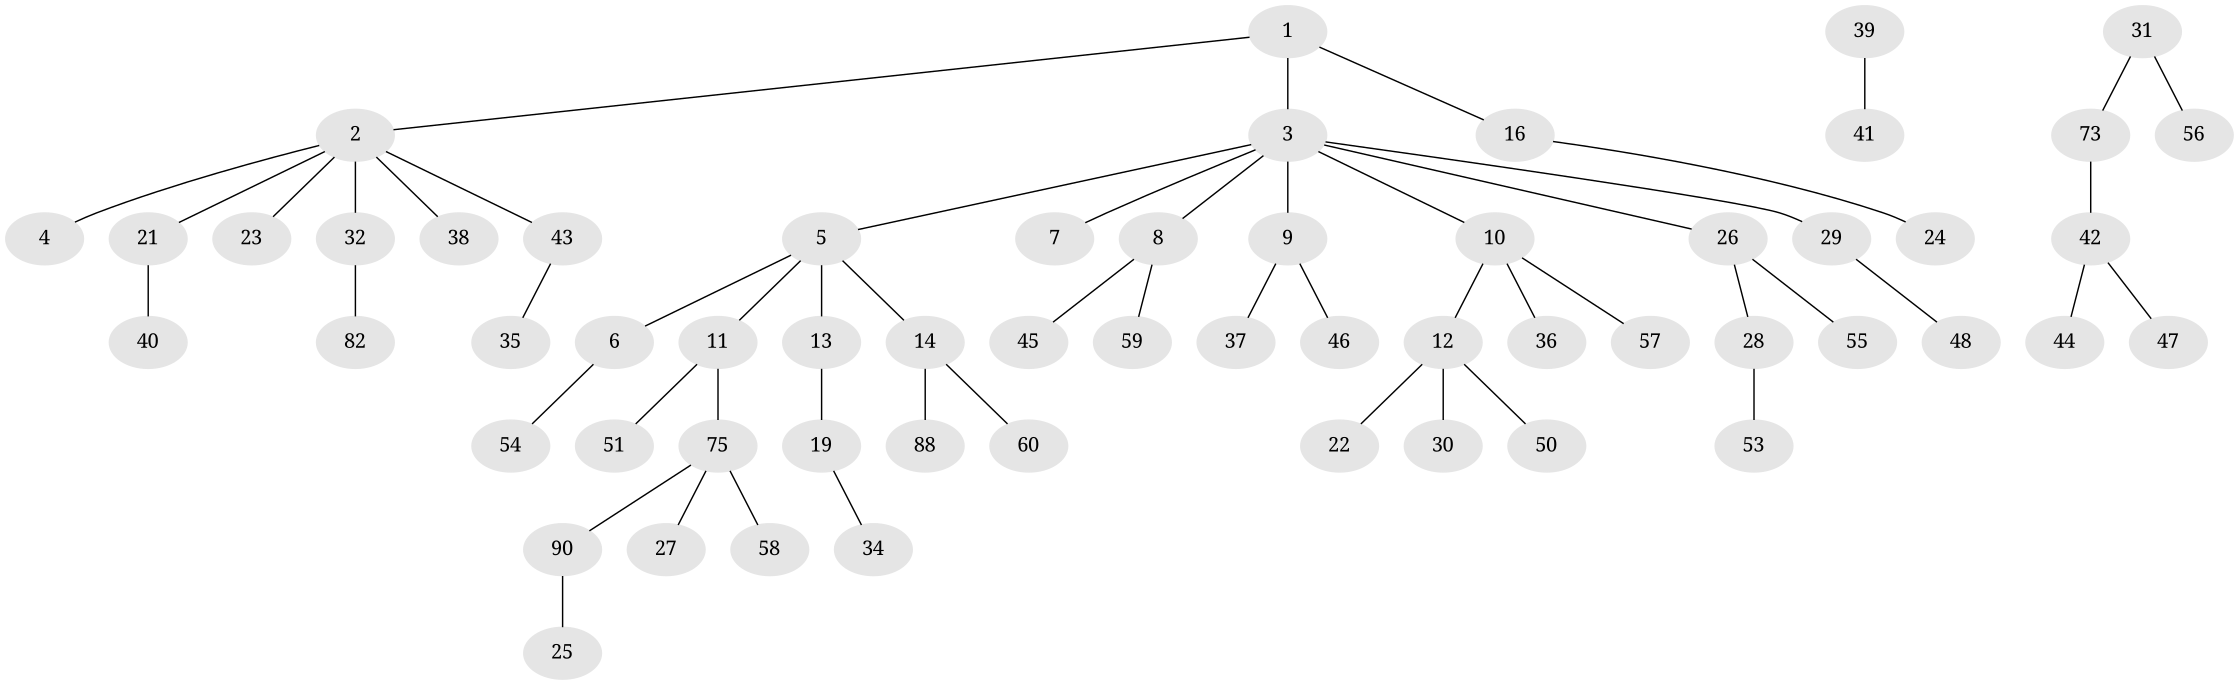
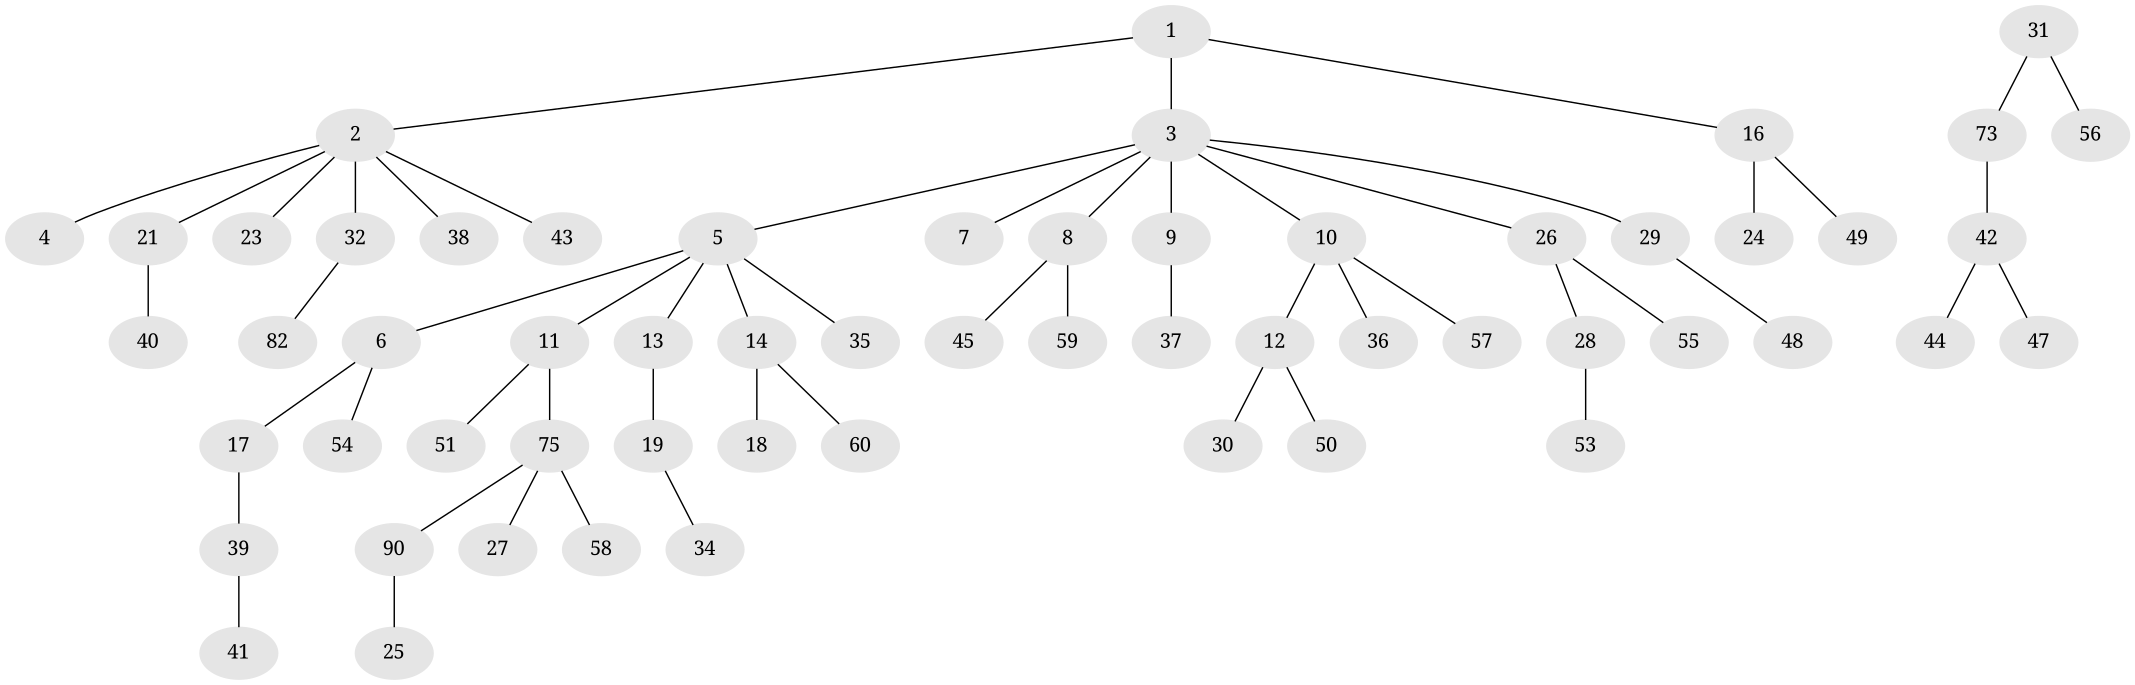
none -> (1858, 239)
(537, 291) -> (789, 291)
(1340, 342) -> none
none -> (239, 446)
(925, 446) -> (757, 446)
(1340, 446) -> none
